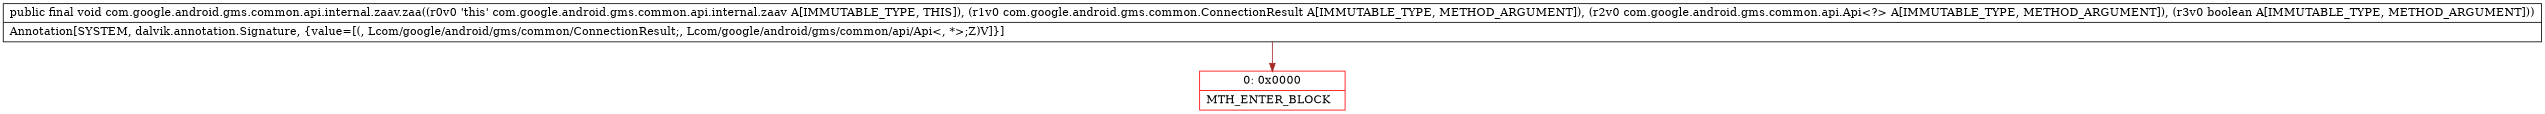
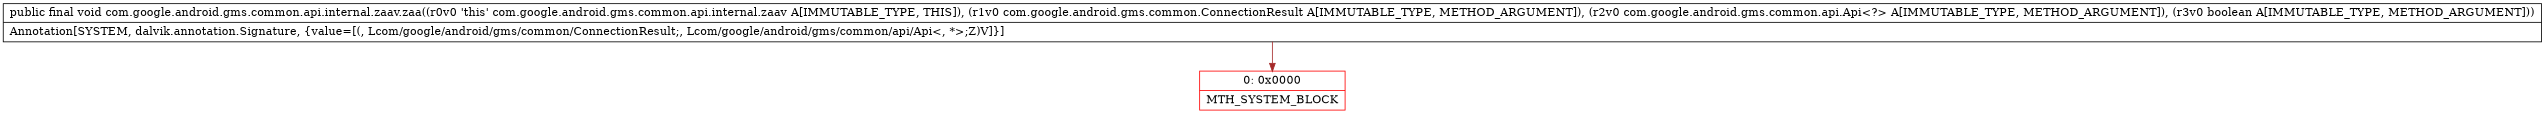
(1269, 100) -> (1272, 100)
